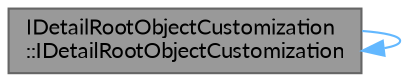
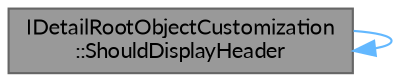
(185, 41) -> (181, 41)
